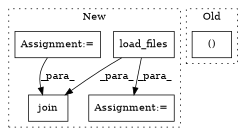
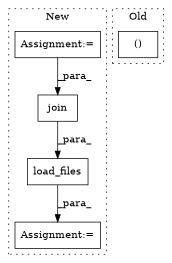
(96, 73) -> (58, 136)
